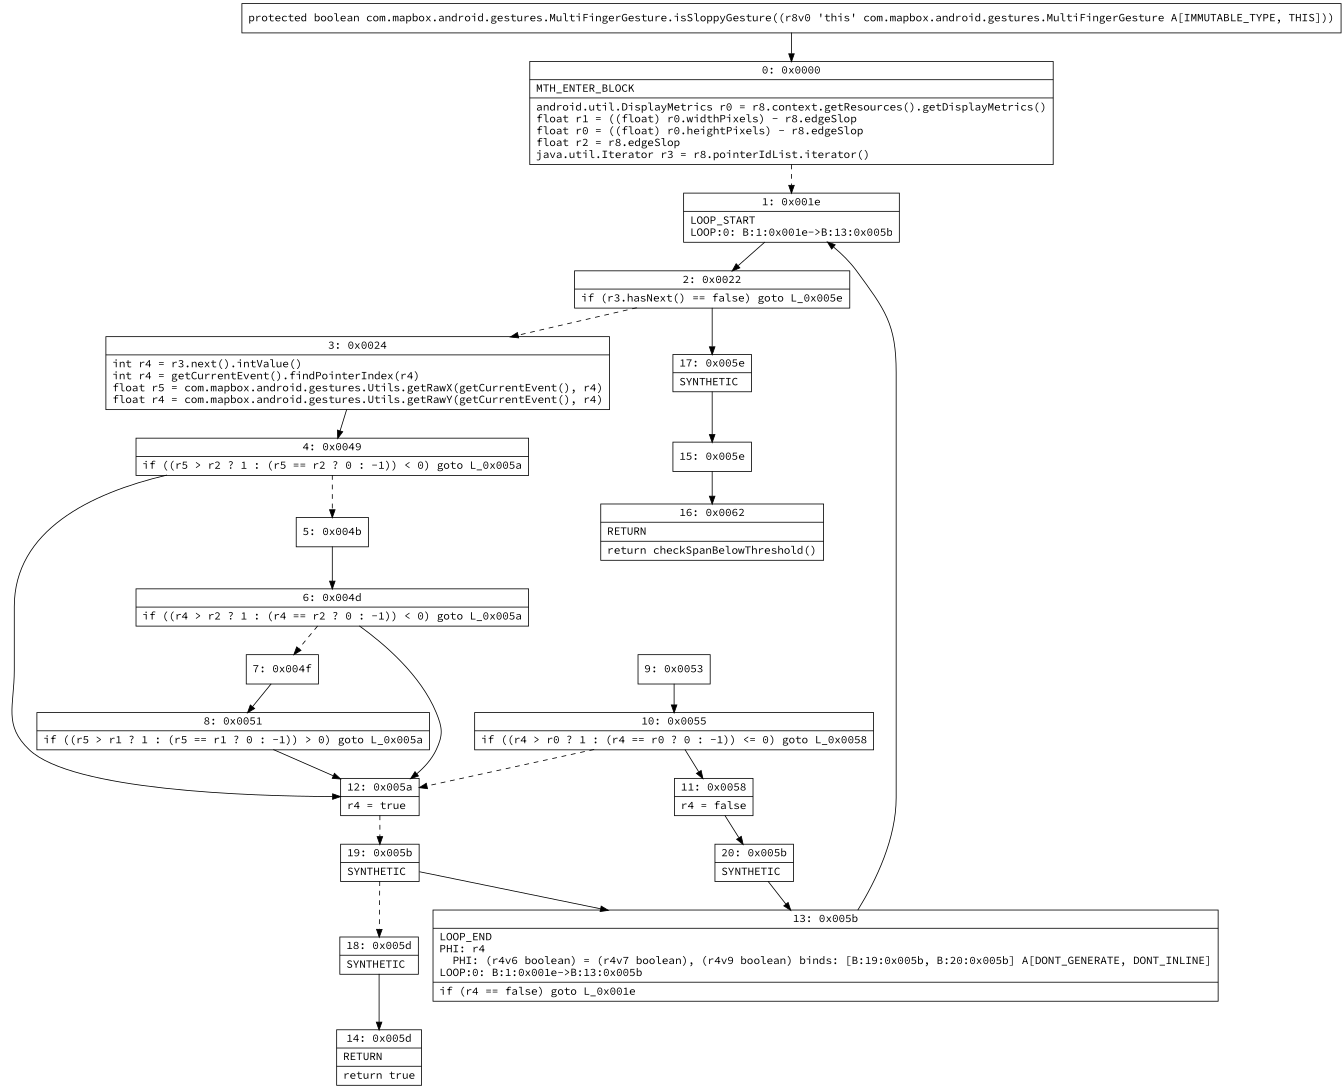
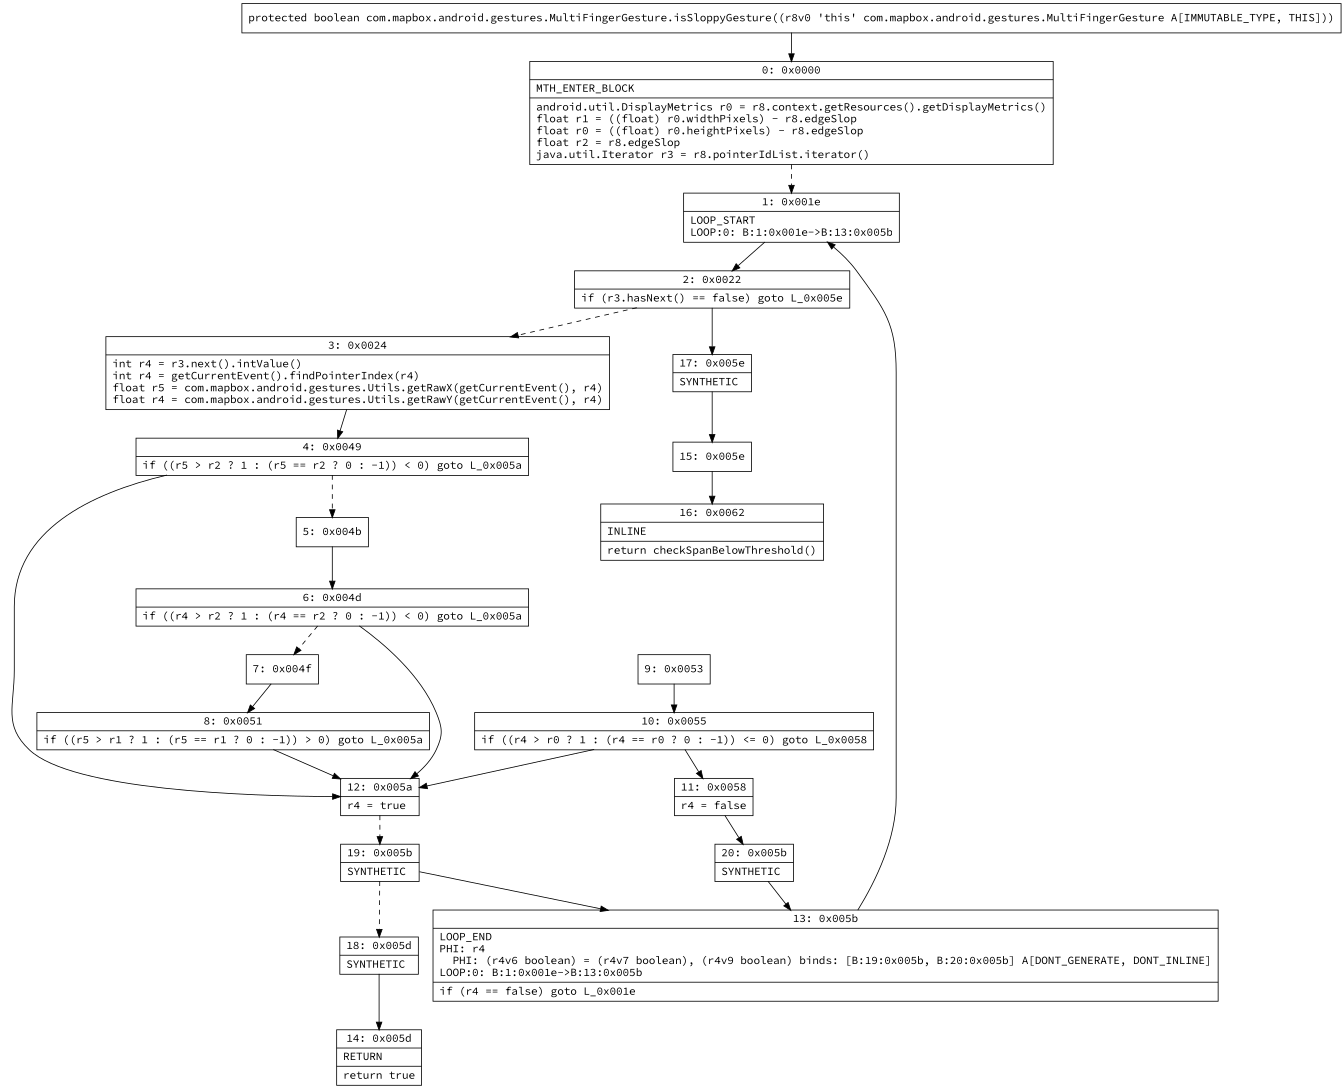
(627, 531) -> (627, 531)
(511, 768) -> (511, 768)
